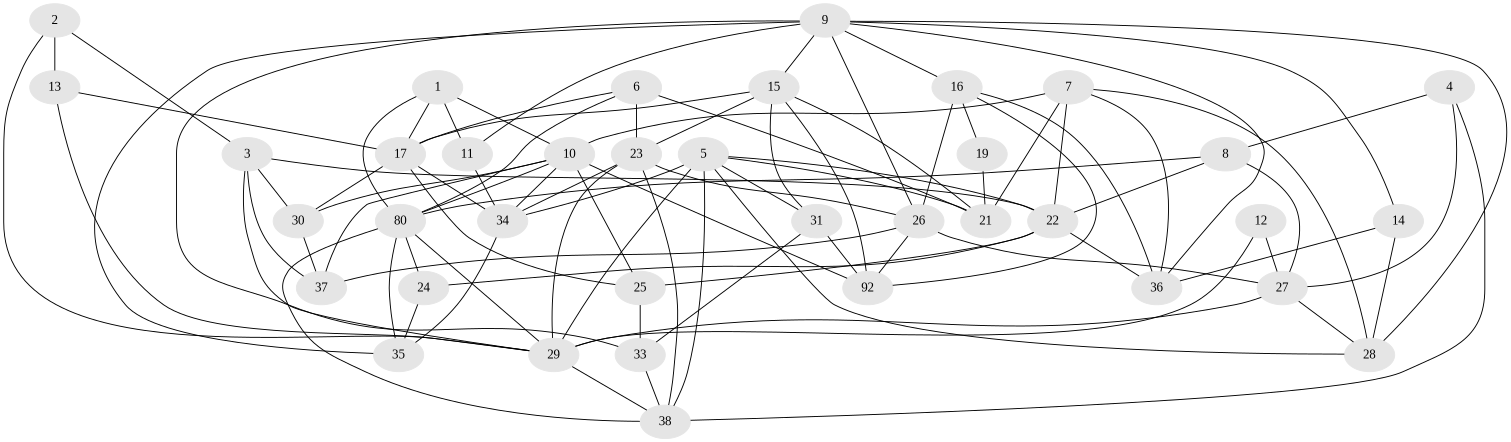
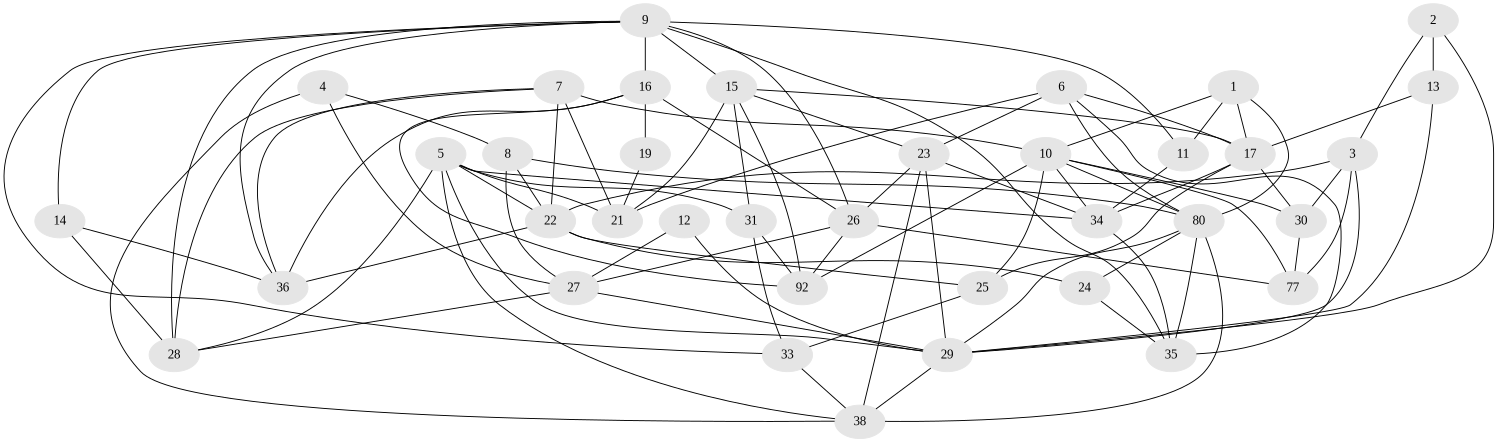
none -> (1316, 187)
(321, 288) -> (1293, 288)
